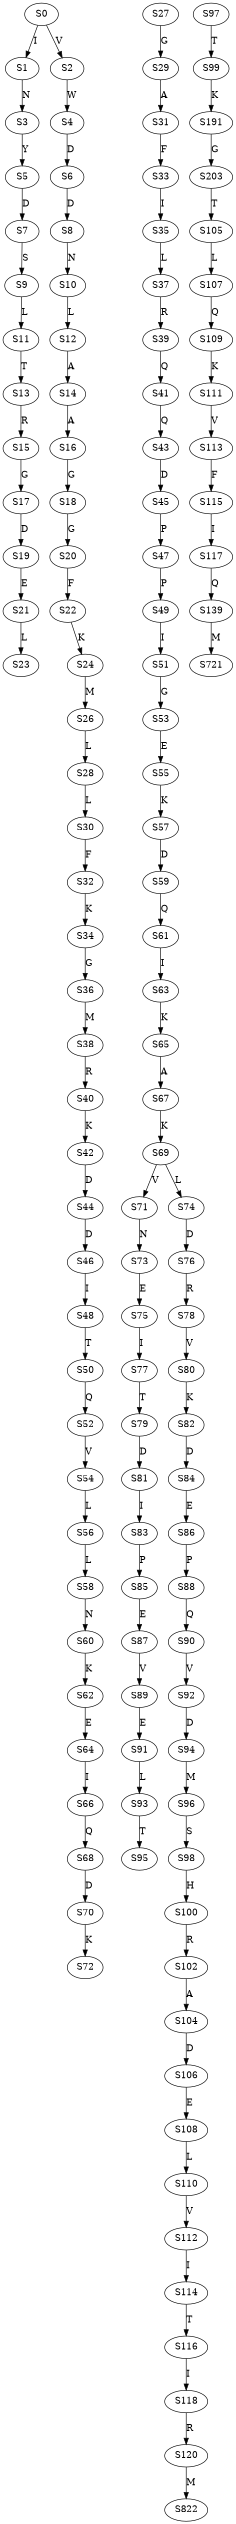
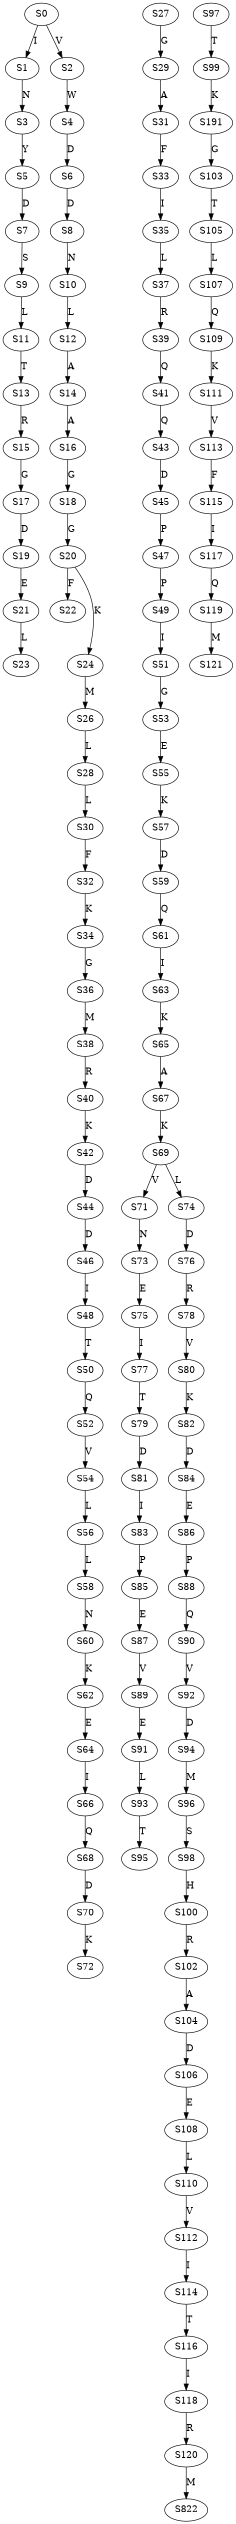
(211, 177) -> (211, 177)
(211, 611) -> (211, 611)
(75, 635) -> (93, 606)
(211, 665) -> (211, 665)
